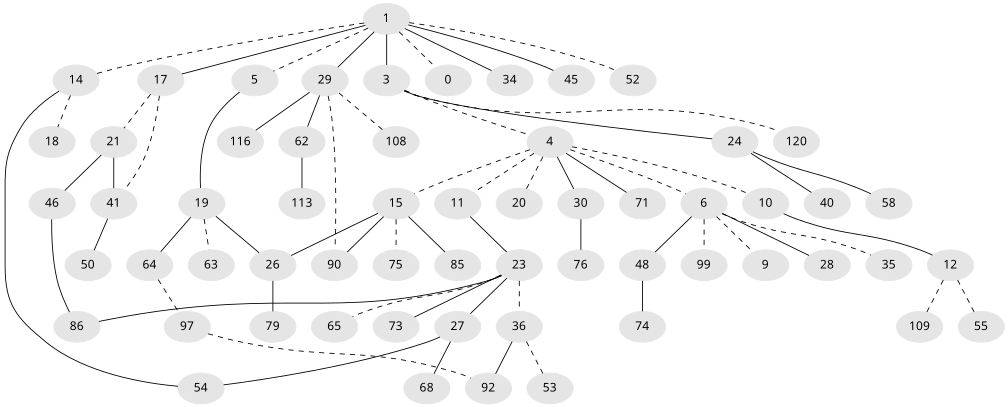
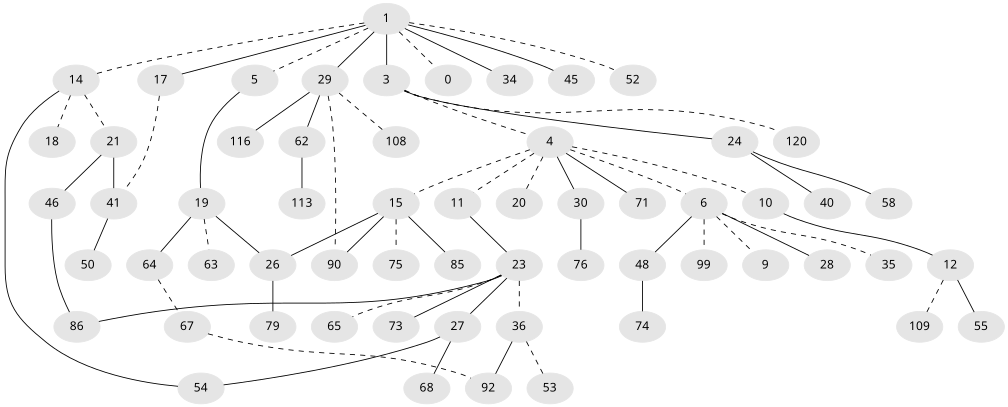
(137, 111) -> (95, 111)
(966, 296) -> (966, 296)
(187, 327) -> (187, 327)
